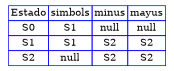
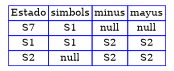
(29, 28) -> (29, 28)
